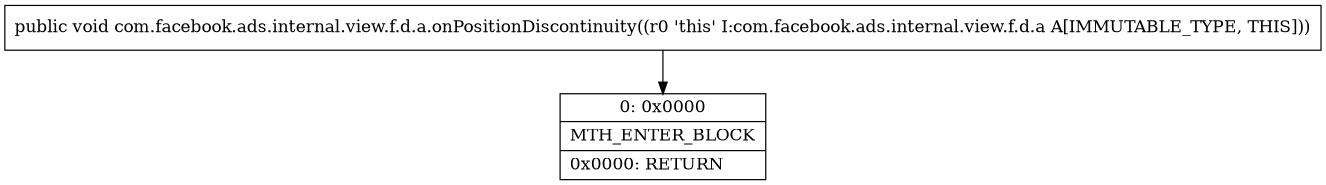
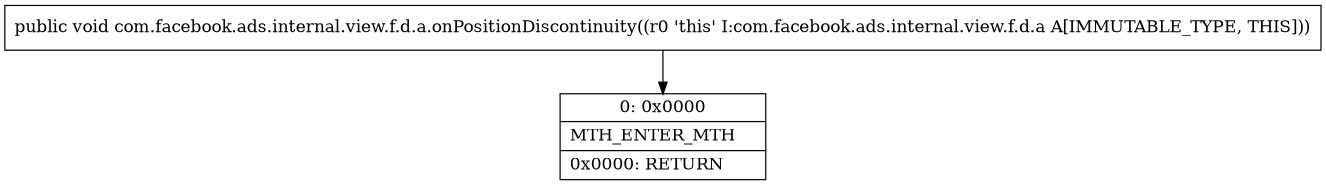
(663, 135) -> (653, 135)
